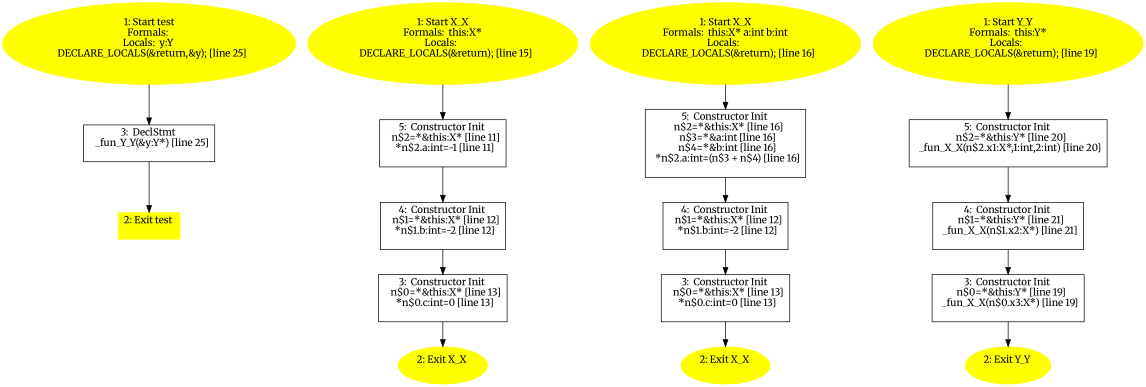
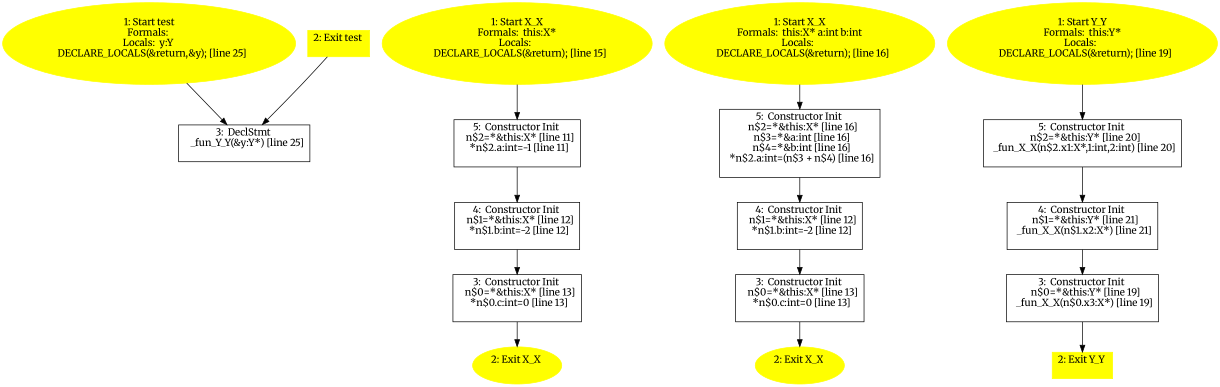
(149, 184) -> (298, 89)
(1008, 365) -> (1082, 365)
